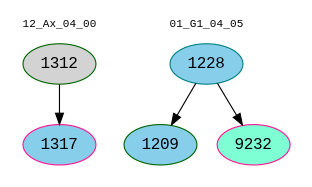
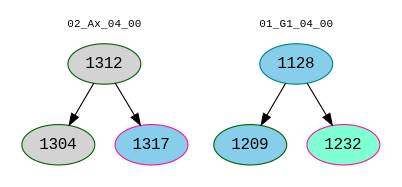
(60, 24) -> (105, 24)
(207, 24) -> (297, 24)
(206, 64) -> (296, 64)
none -> (58, 145)
(254, 145) -> (343, 145)
